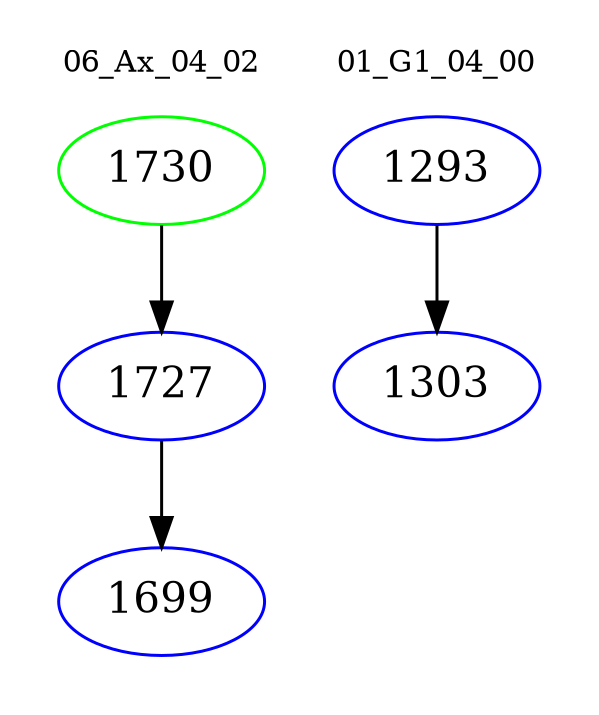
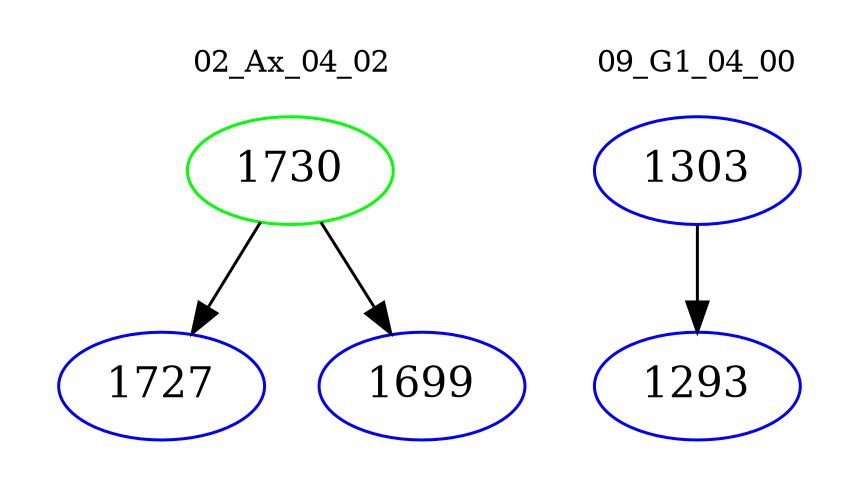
(162, 64) -> (292, 64)
(437, 64) -> (697, 64)
(437, 264) -> (697, 264)
(162, 479) -> (348, 265)
